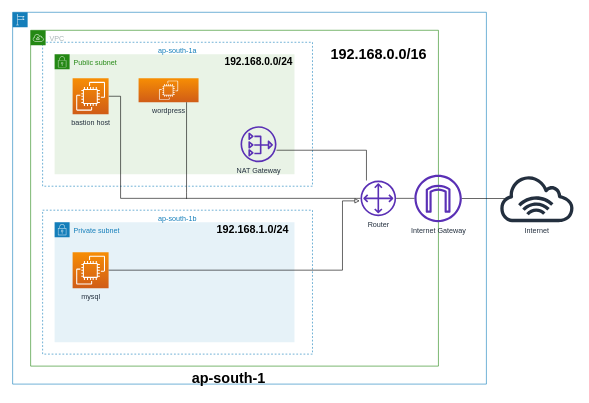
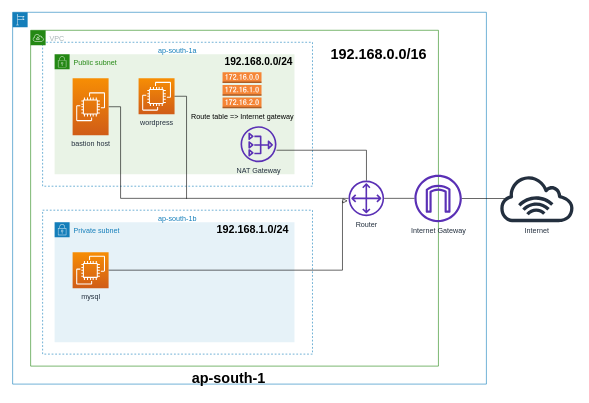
(168, 90) -> (156, 96)
none -> (242, 90)
(90, 96) -> (90, 107)
(378, 198) -> (366, 198)
